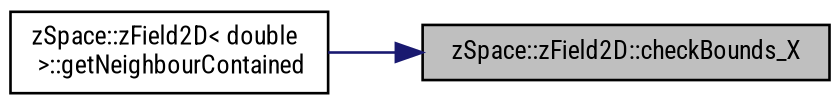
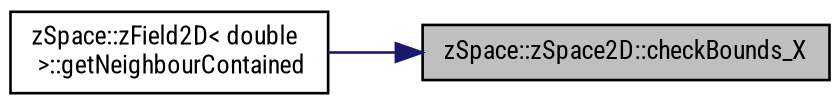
(626, 52) -> (626, 52)
